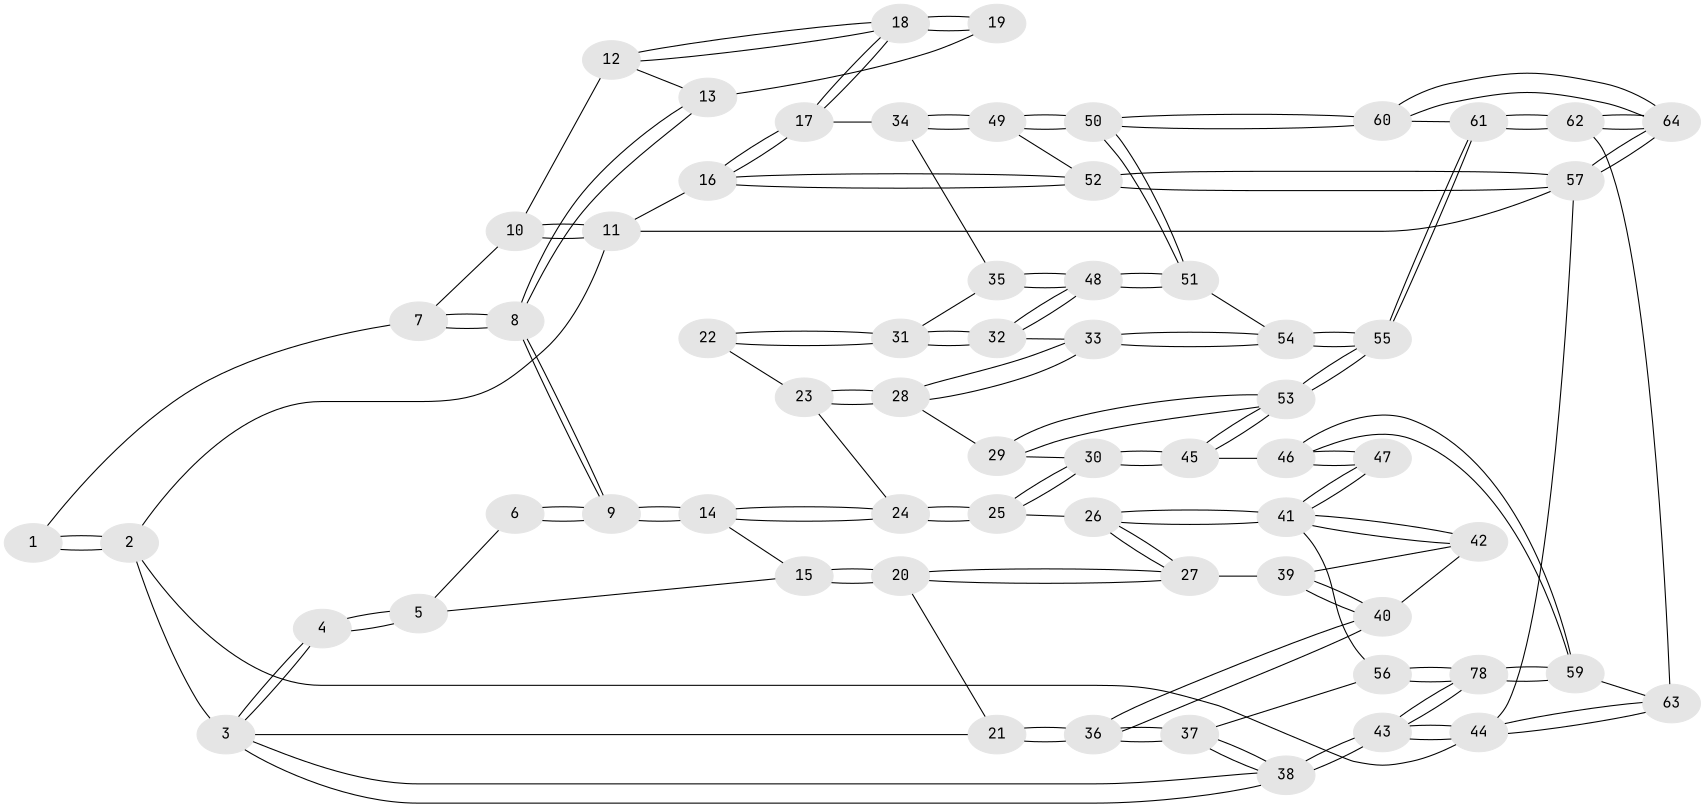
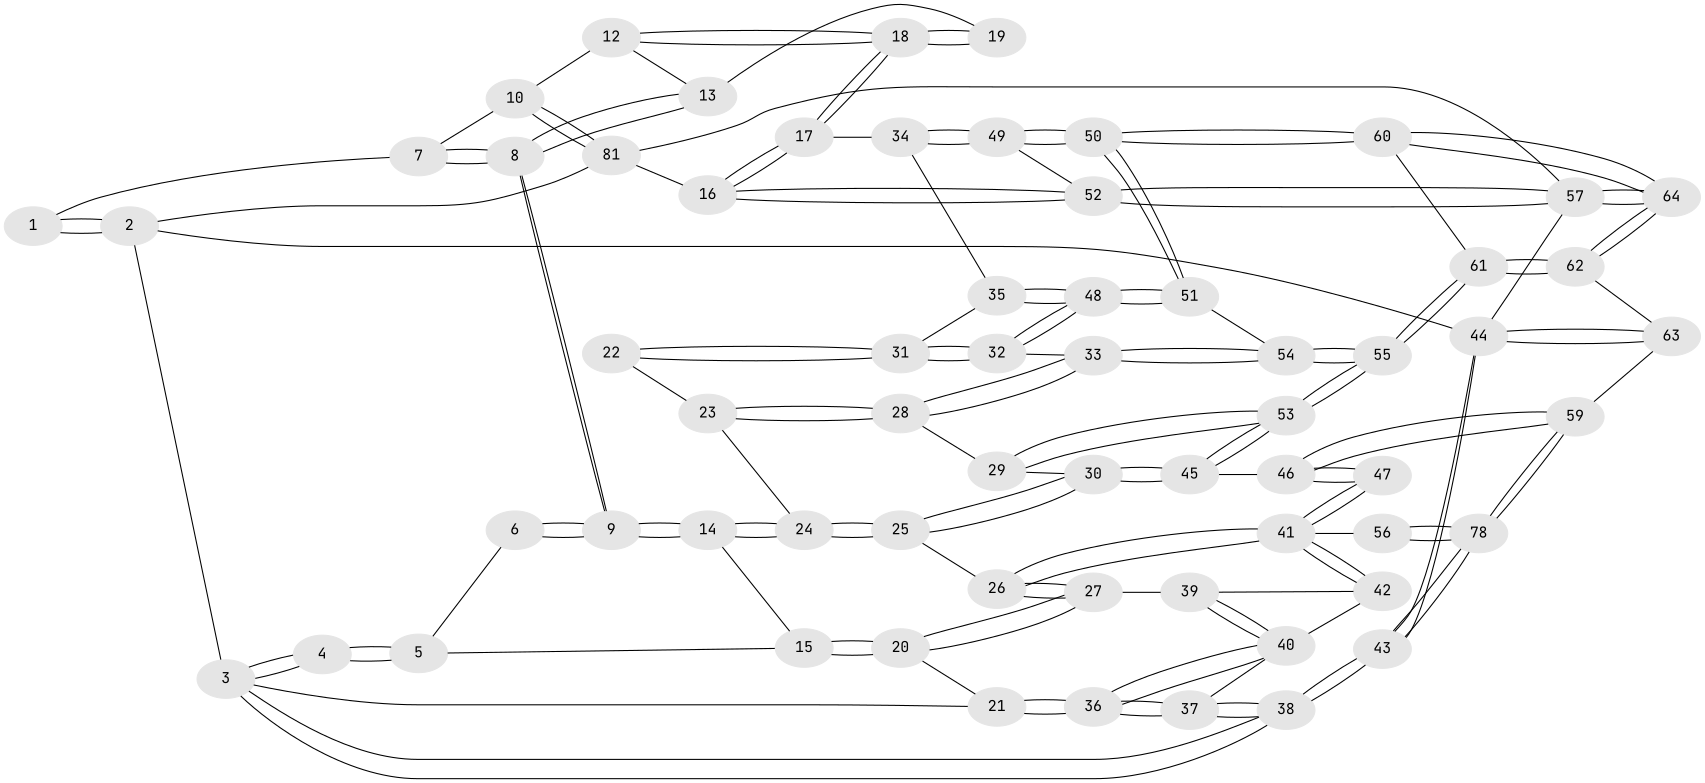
(611, 231) -> (611, 155)
(1286, 705) -> (1238, 678)
